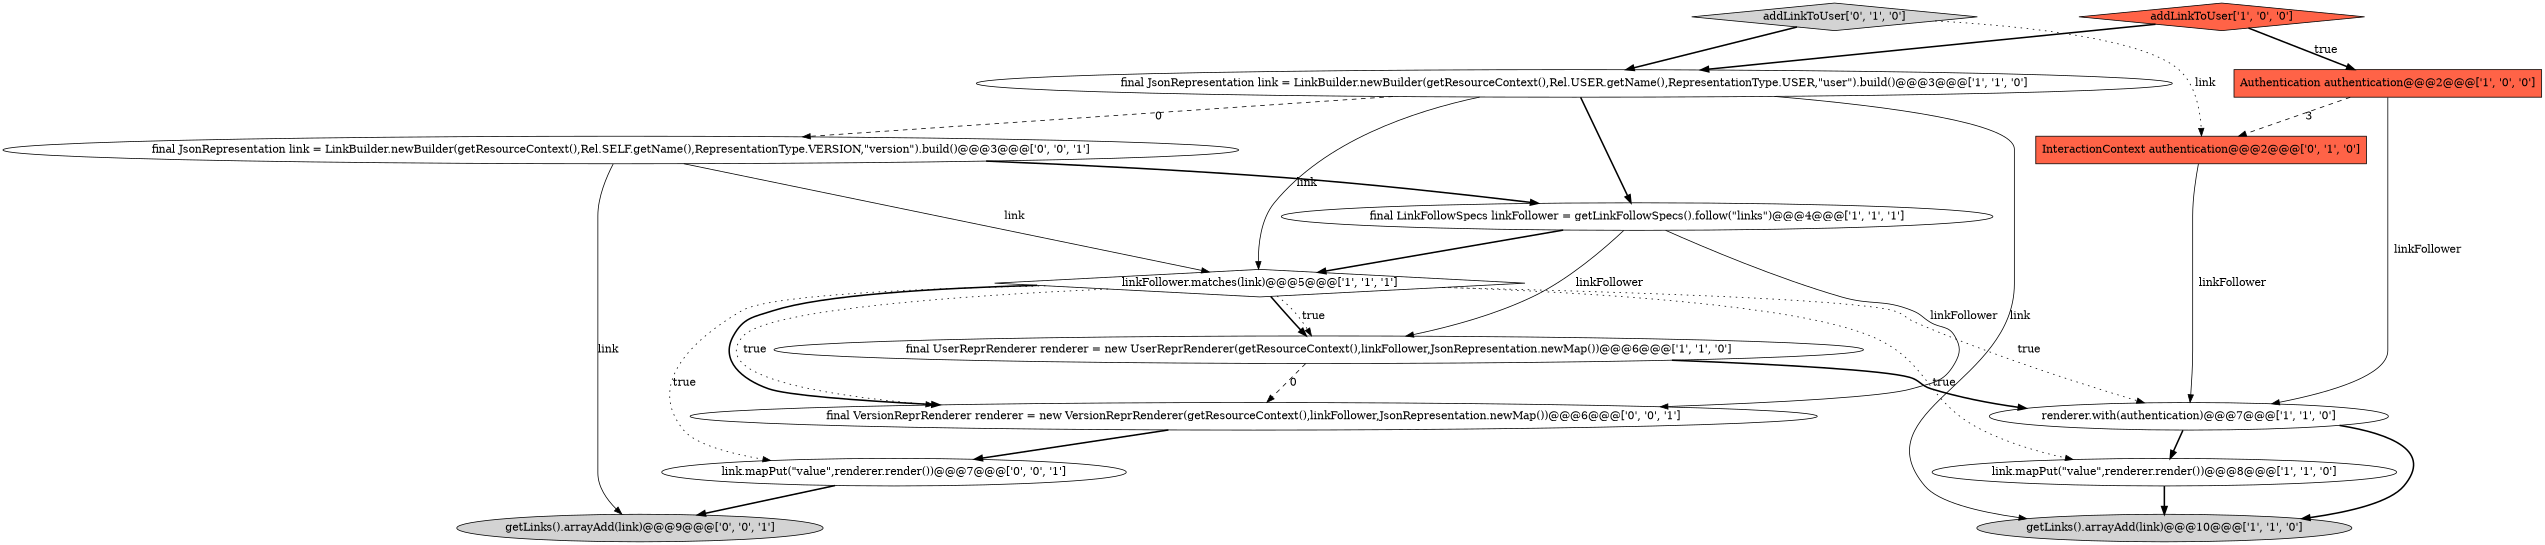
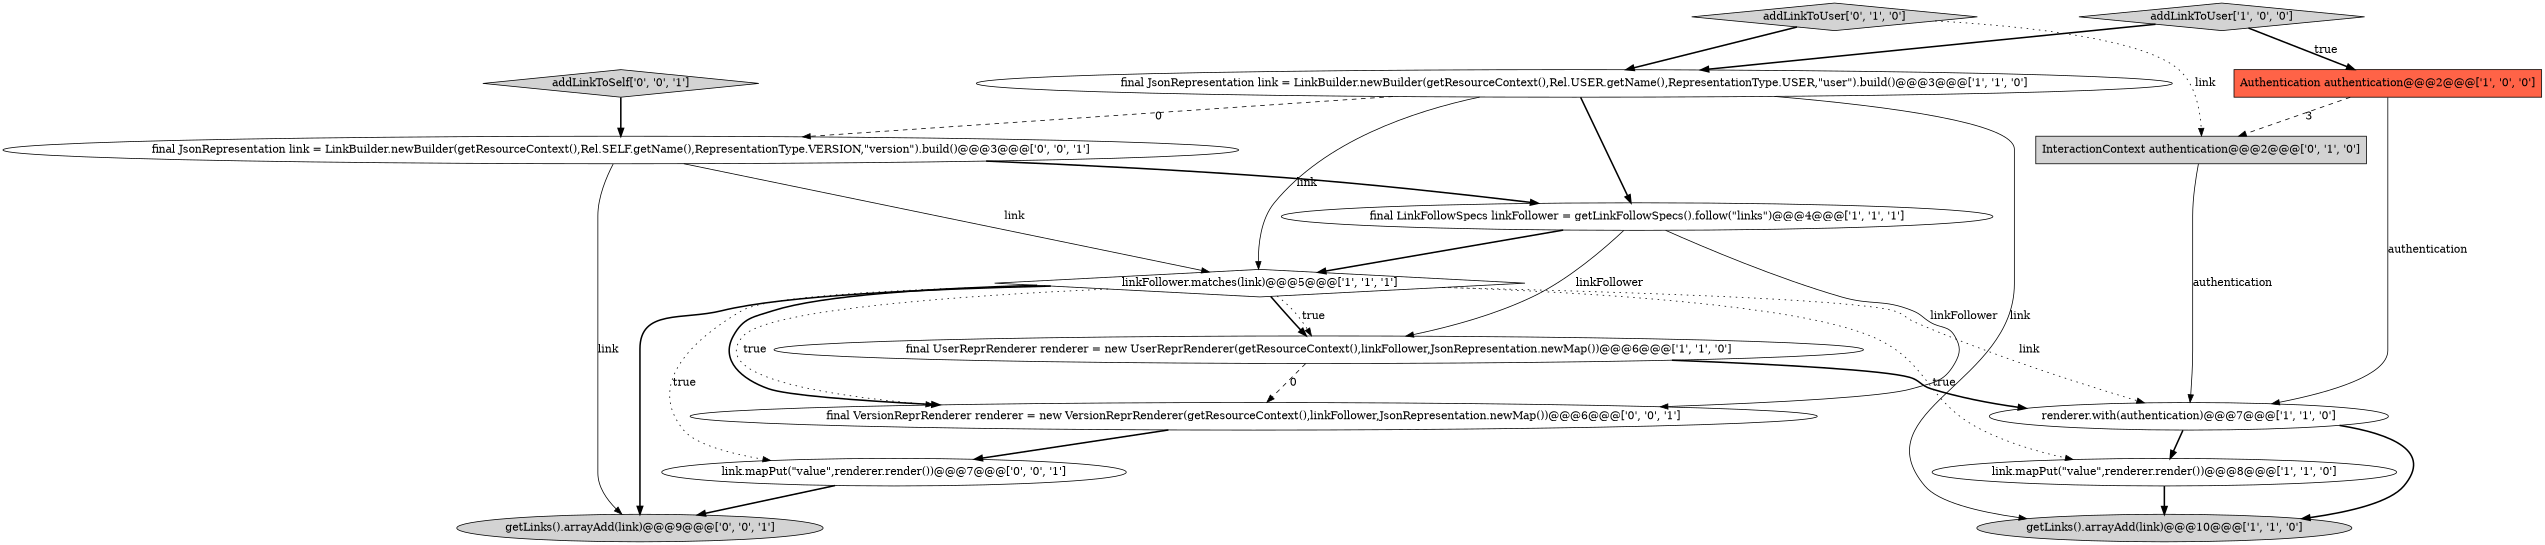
(2222, 17) -> (2222, 17)
none -> (621, 83)
(2201, 150) -> (2201, 150)
(2428, 250) -> (2428, 250)
(2232, 283) -> (2232, 283)
none -> (728, 309)
(2029, 350) -> (2029, 350)
